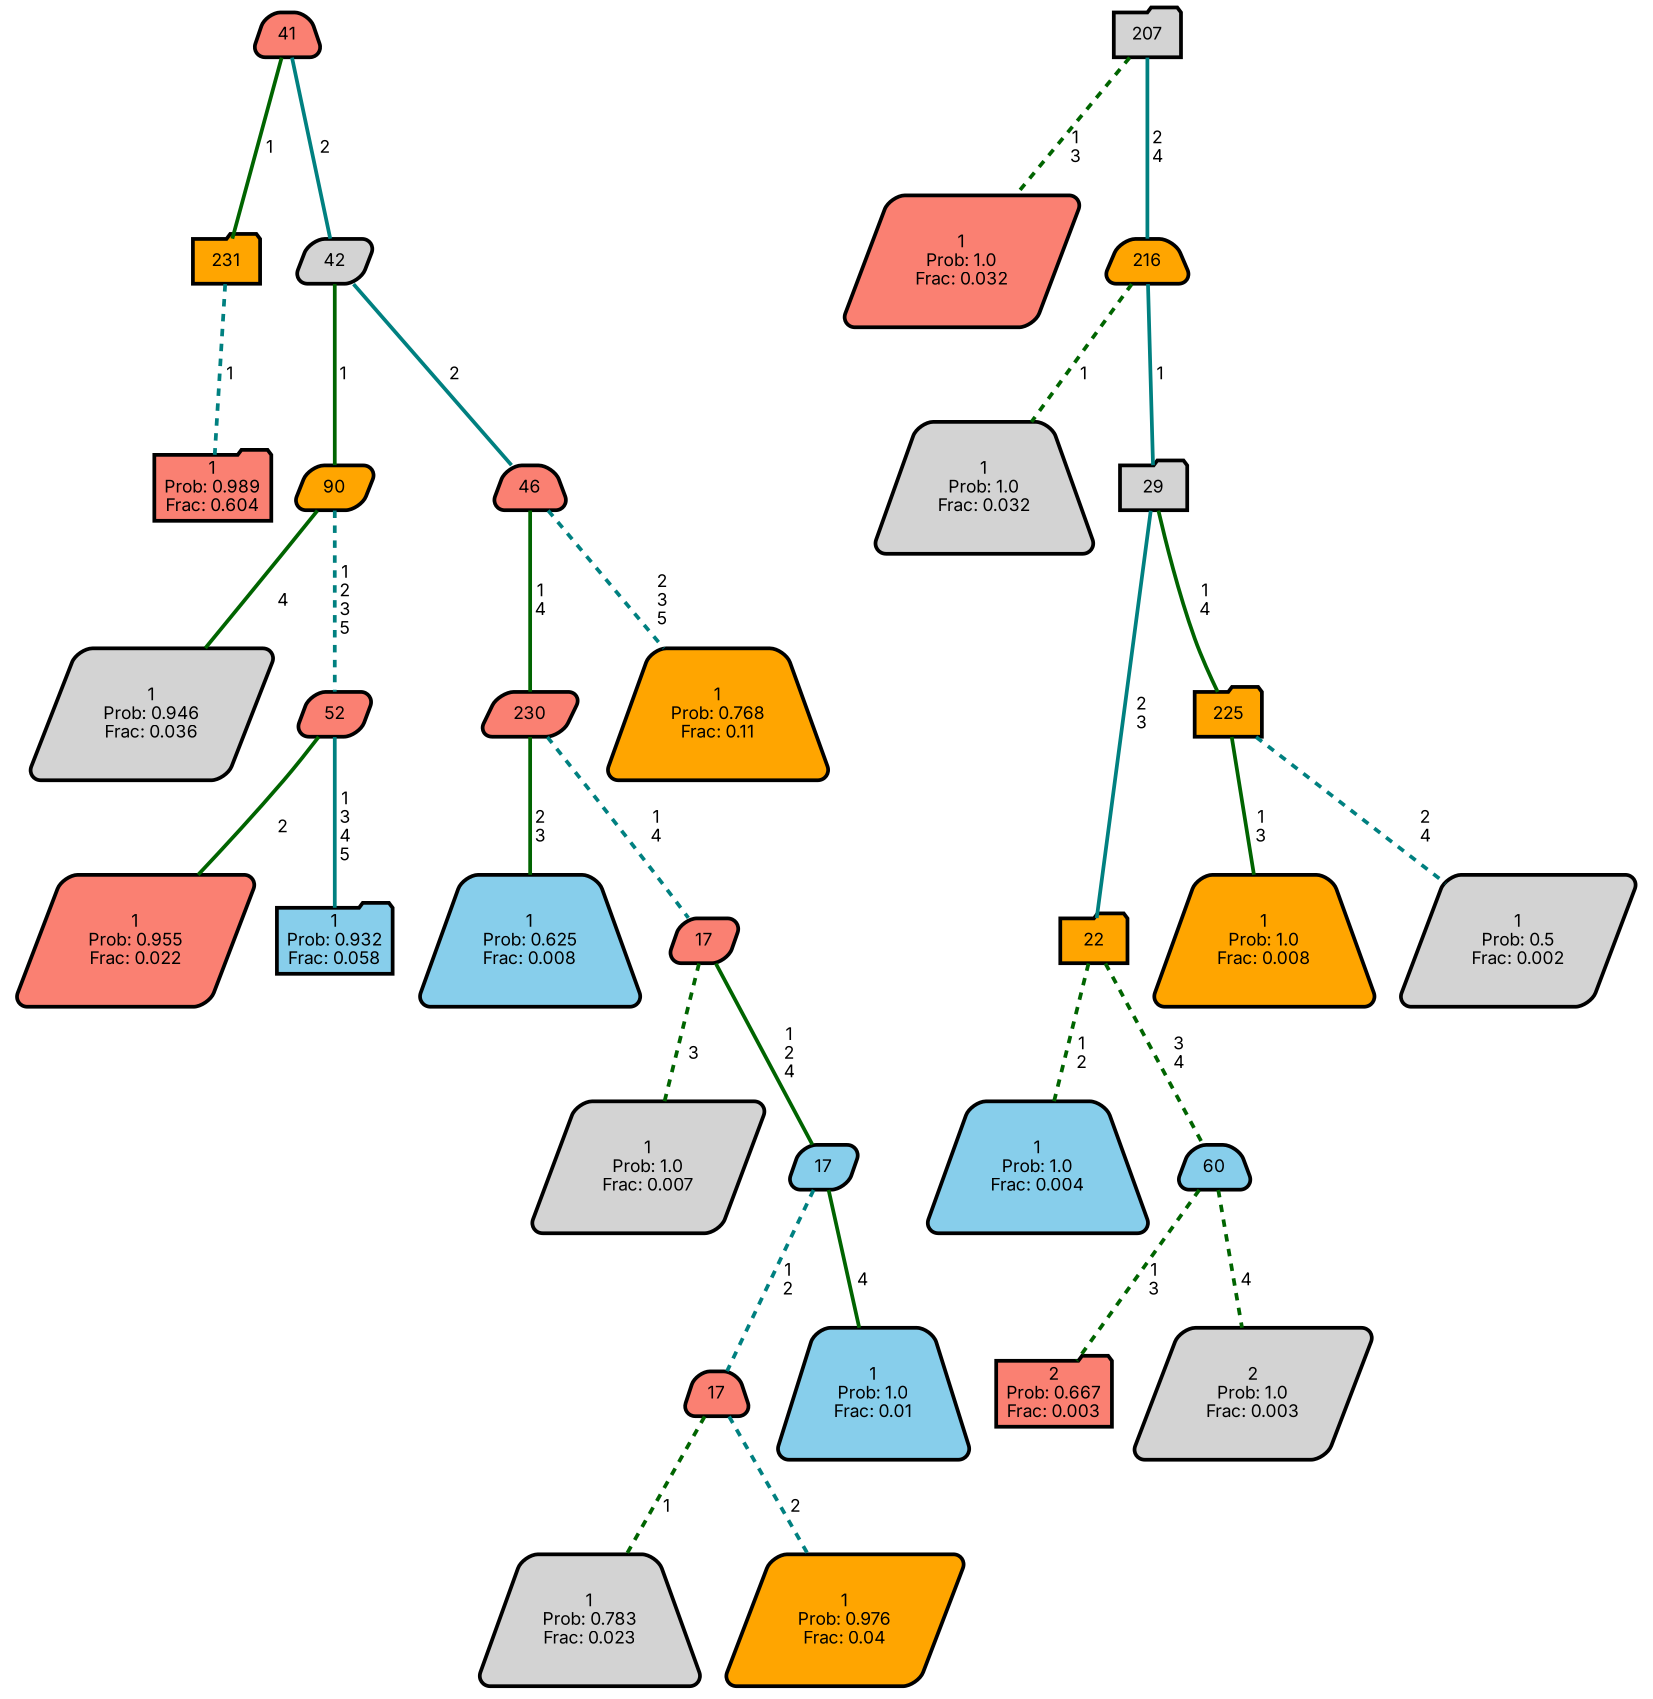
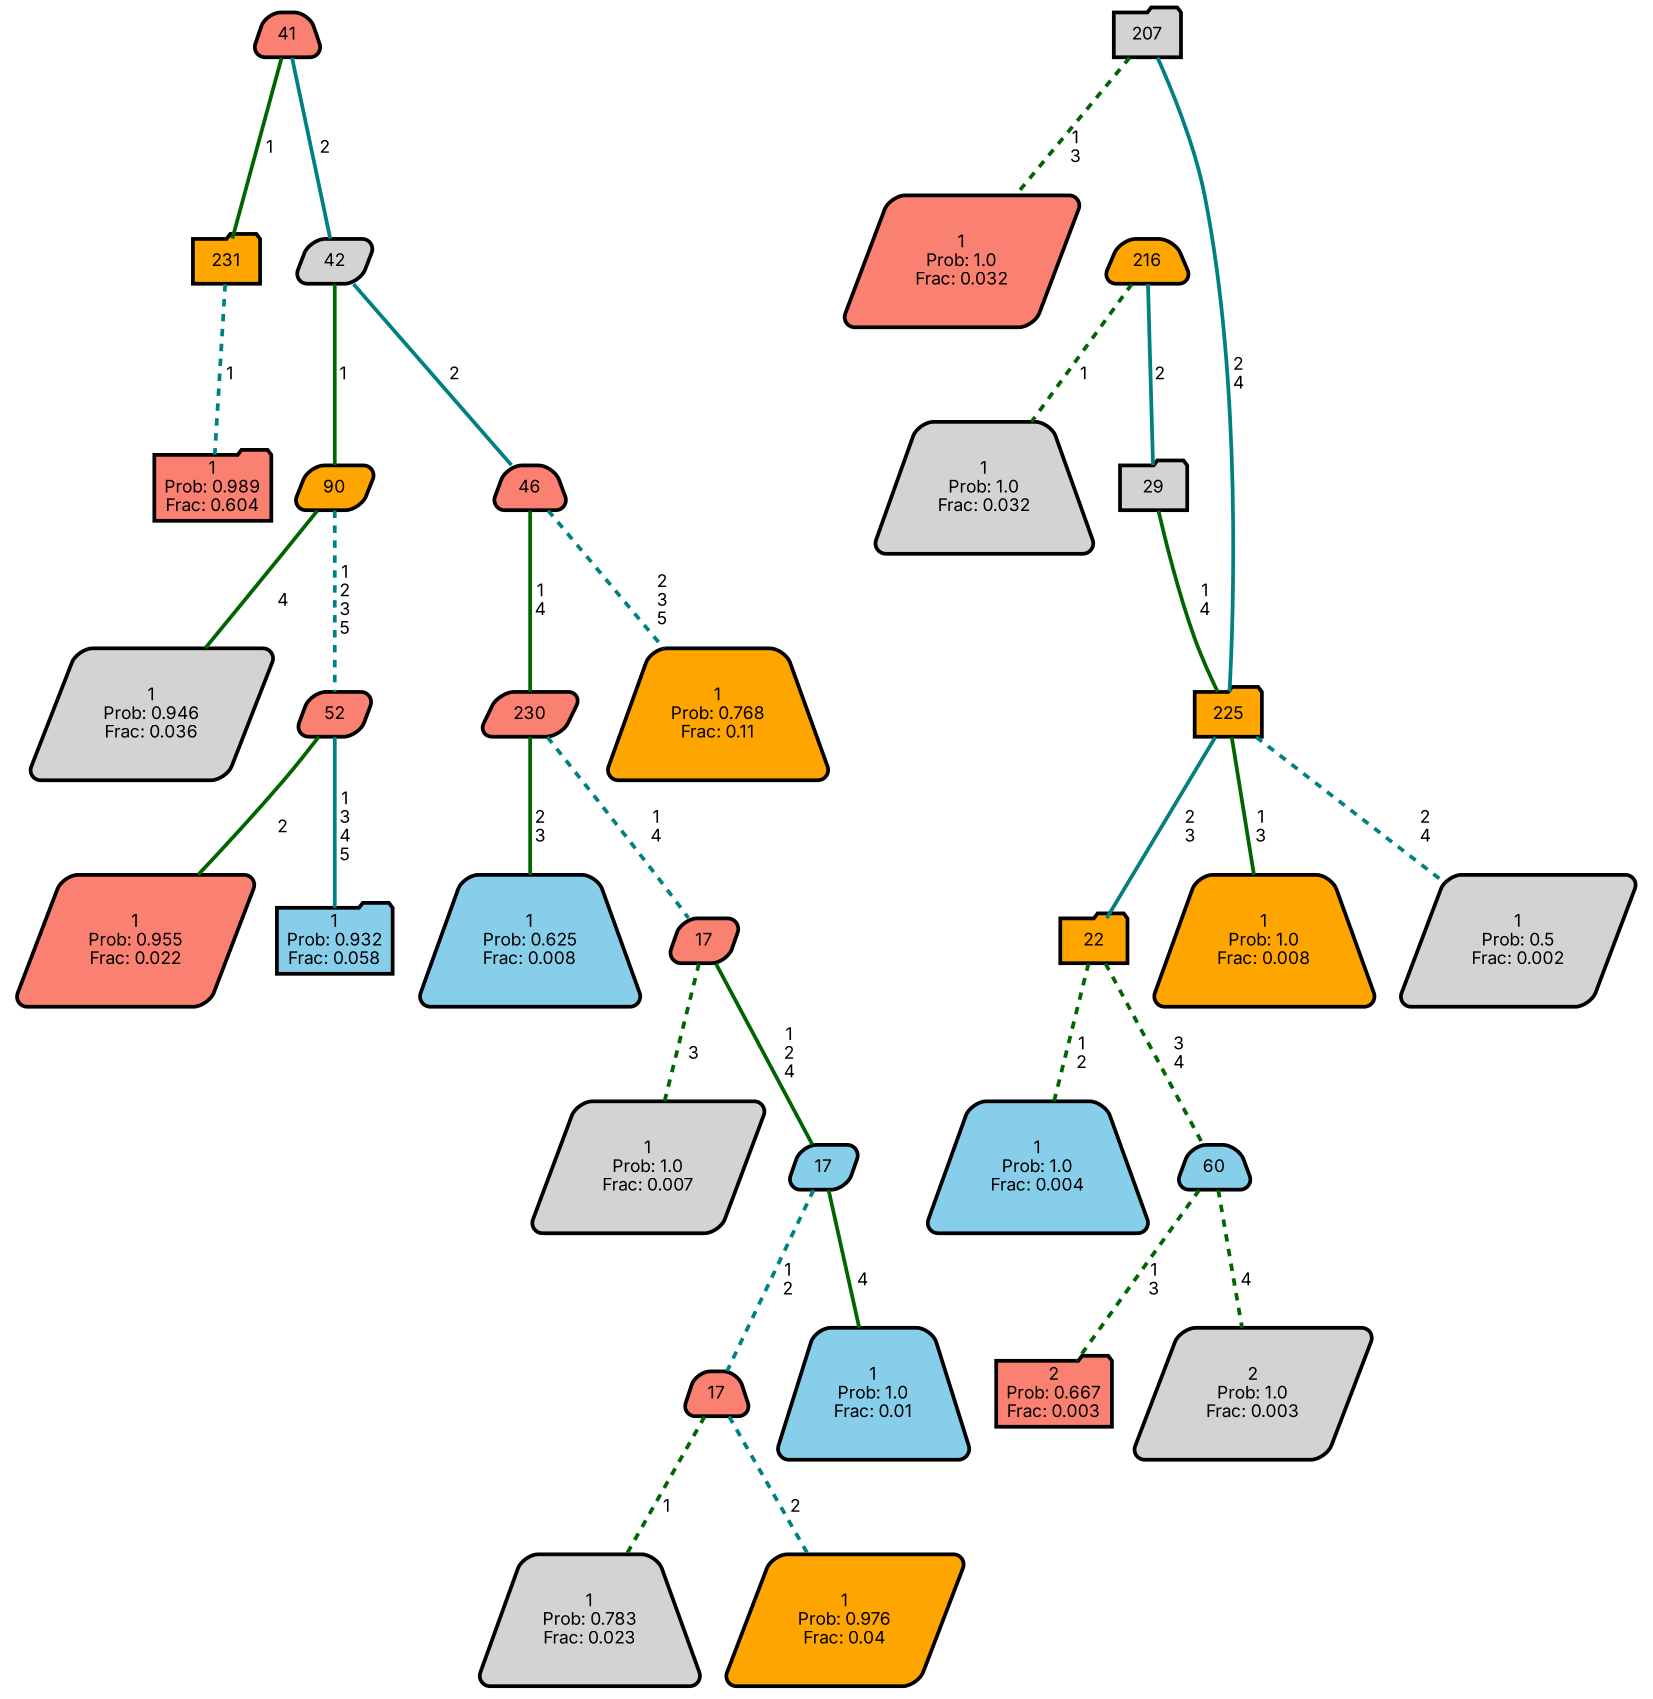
(1147, 148) -> (1227, 370)
(1158, 375) -> (1158, 375)
(1124, 714) -> (1161, 828)
